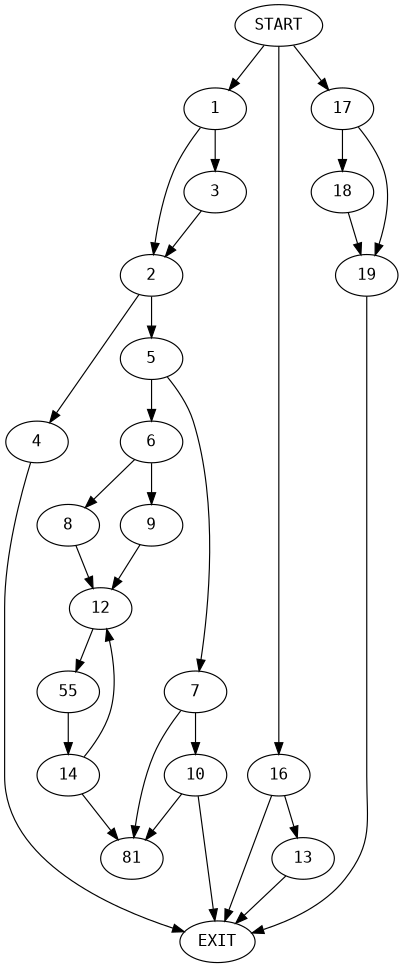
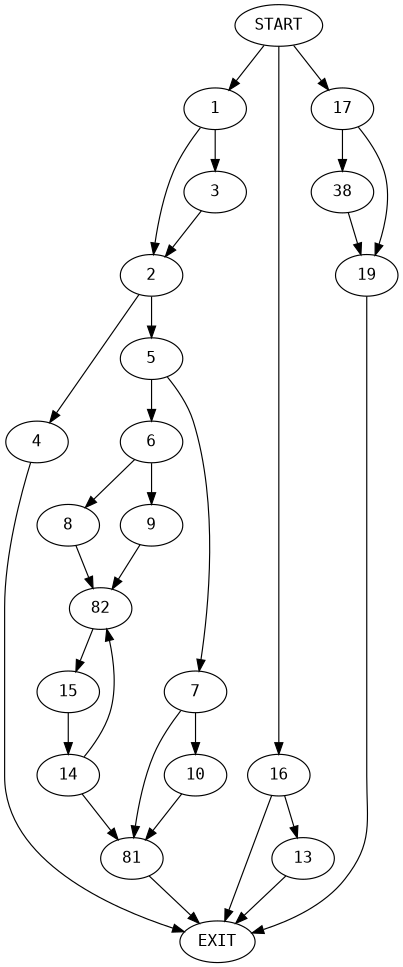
(342, 192) -> (342, 192)
(101, 609) -> (101, 609)
(68, 692) -> (68, 692)
(206, 853) -> (170, 896)
